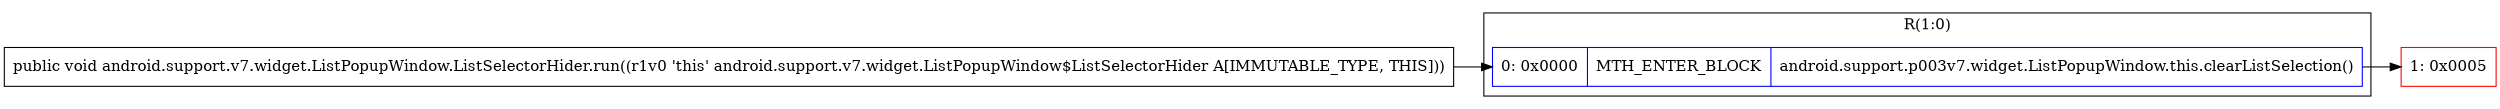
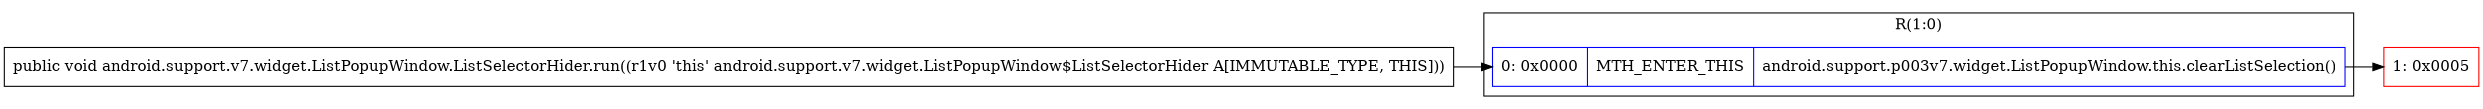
(1679, 66) -> (1671, 66)
